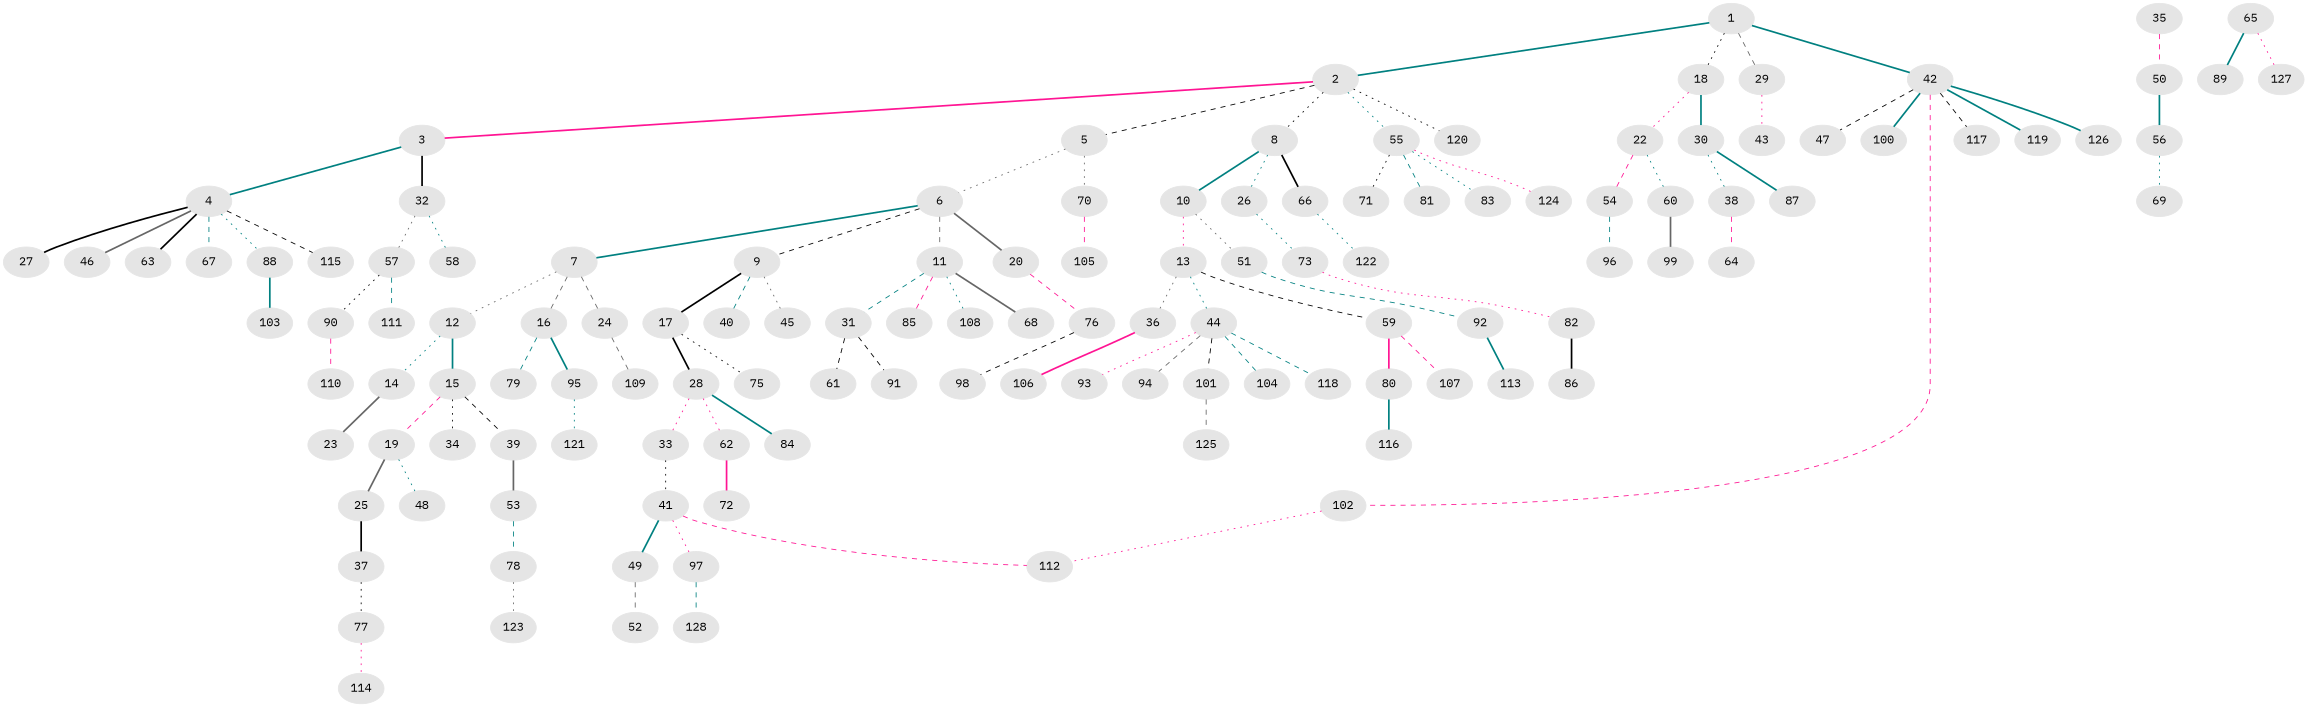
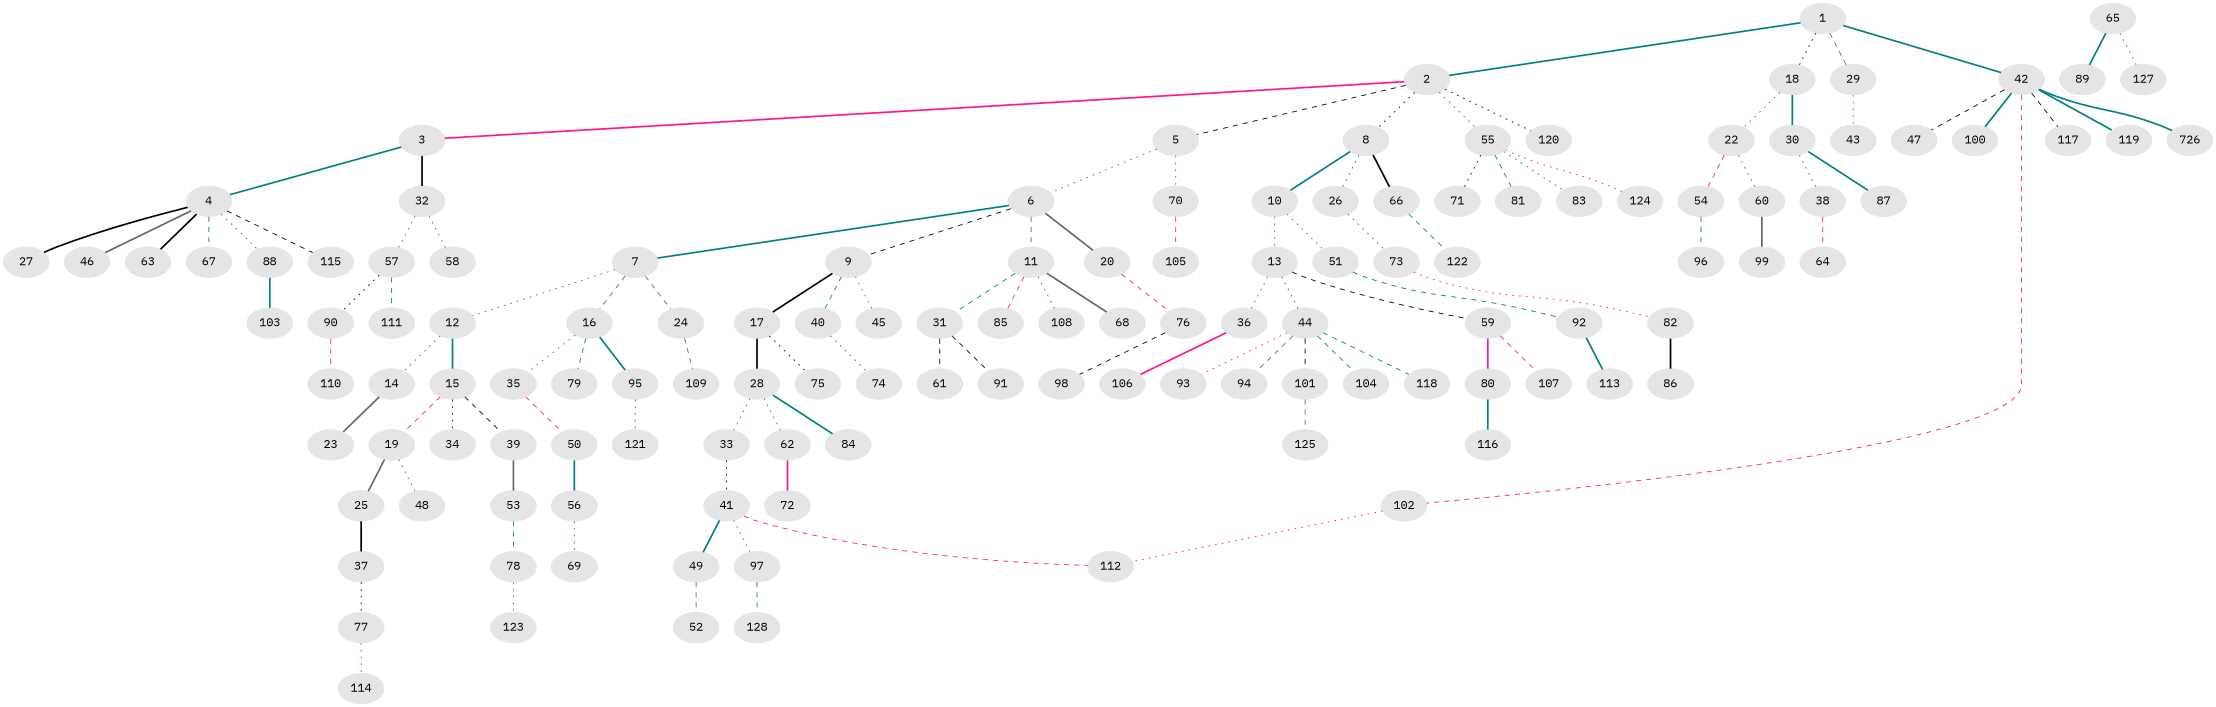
(2099, 140) -> (2190, 140)
(1335, 232) -> (1427, 232)
none -> (551, 354)
none -> (879, 384)
